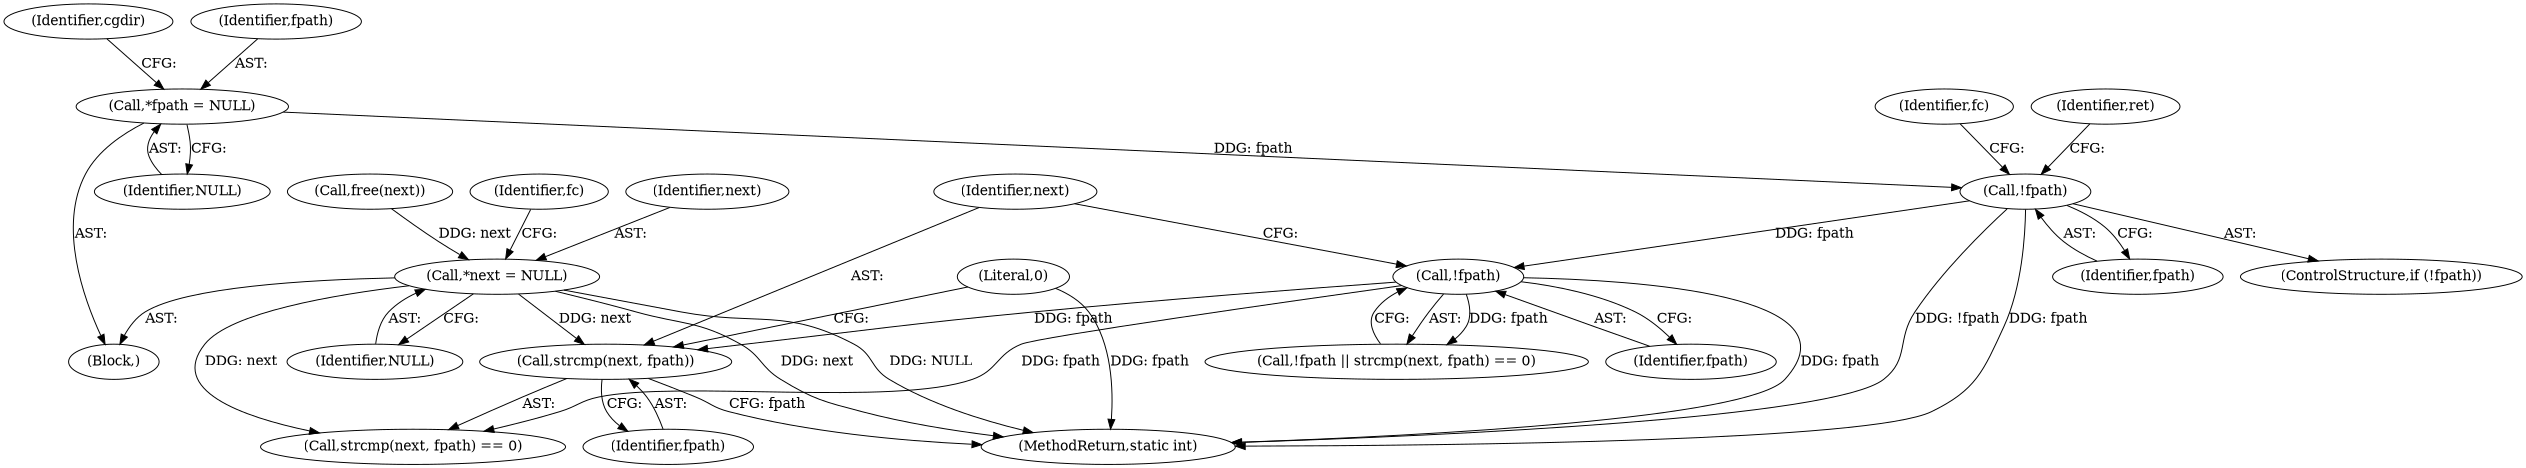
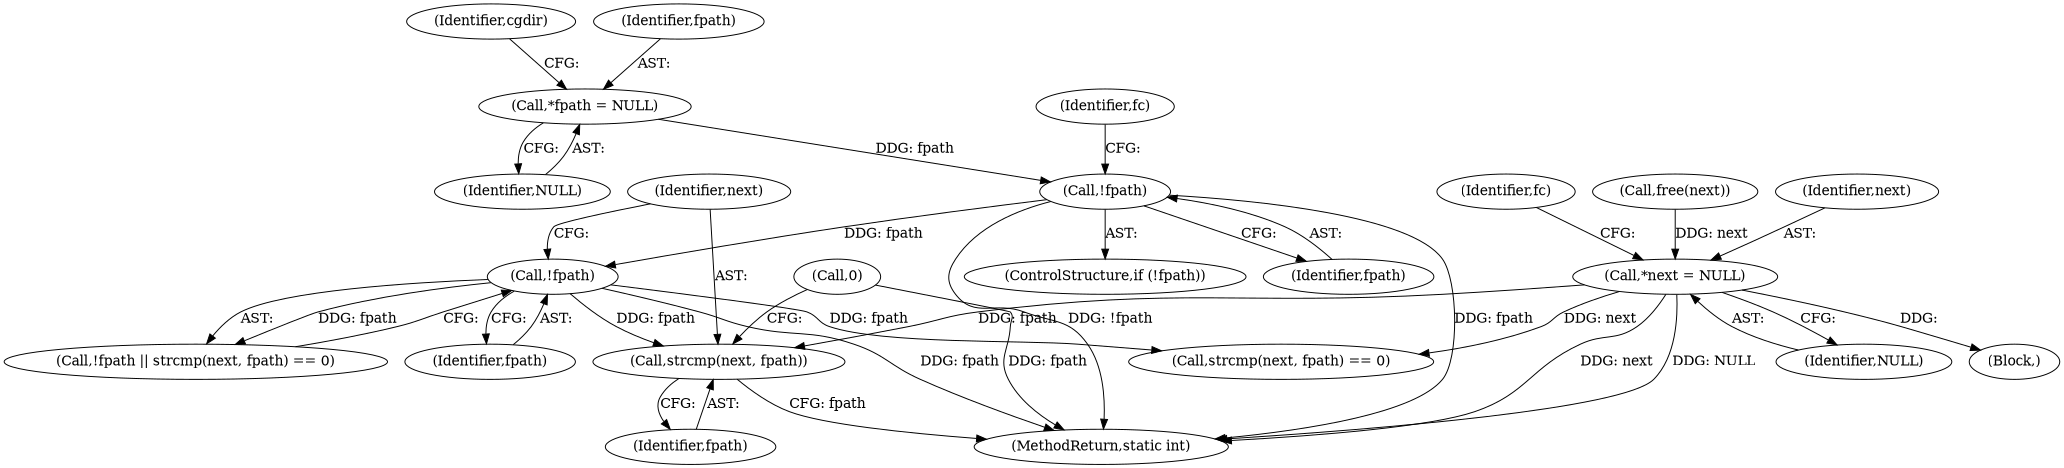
(2106, 107) -> none
(74, 217) -> none
(1013, 277) -> (837, 277)
(164, 319) -> (1921, 319)
(595, 319) -> (1018, 319)
(512, 402) -> none
